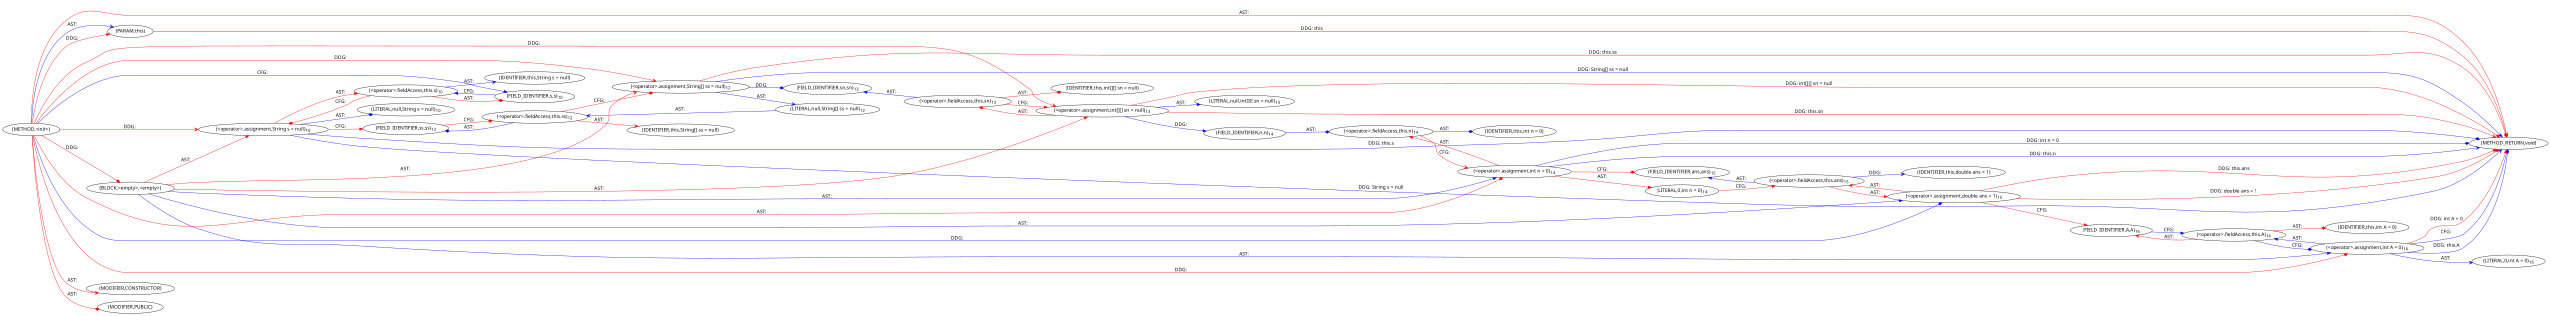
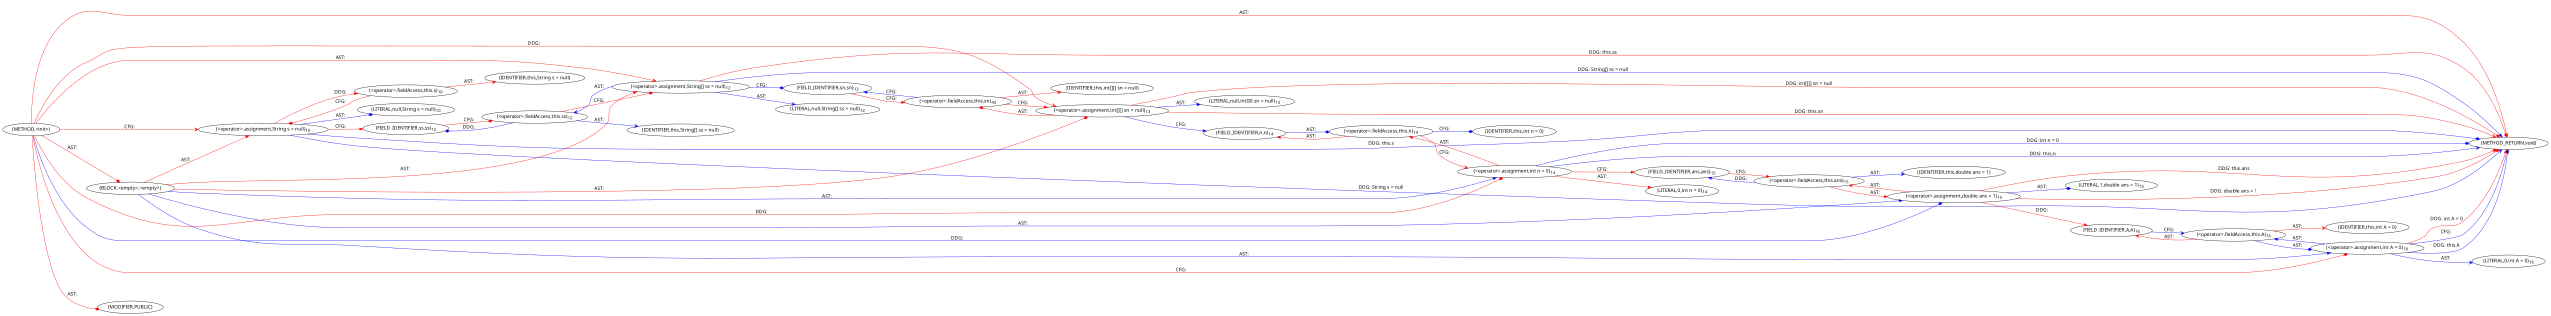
(130, 31) -> none
(341, 58) -> (341, 58)
(464, 85) -> (469, 85)
(762, 85) -> (762, 85)
(341, 92) -> (341, 92)
(892, 92) -> (892, 92)
(1029, 95) -> (1029, 95)
(535, 97) -> none
none -> (876, 99)
(994, 101) -> (994, 101)
(683, 113) -> (592, 96)
(603, 123) -> (603, 123)
(1182, 125) -> (1182, 125)
(130, 127) -> (130, 127)
(470, 127) -> (470, 127)
(1445, 129) -> (1445, 129)
none -> (1315, 139)
(73, 148) -> (73, 148)
(1601, 172) -> (1601, 172)
(1876, 173) -> (1876, 173)
(414, 175) -> (414, 175)
(1742, 179) -> (1742, 179)
none -> (2111, 186)
(1745, 189) -> (1747, 175)
(634, 191) -> (634, 191)
(2043, 210) -> (2043, 210)
(762, 212) -> (762, 212)
(2297, 229) -> (2297, 229)
(2166, 232) -> (2166, 232)
(2298, 246) -> (2298, 246)
(1182, 270) -> (1182, 270)
(130, 289) -> none
